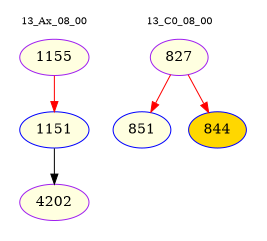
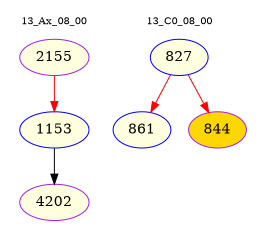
(54, 57) -> (54, 57)
(179, 57) -> (179, 57)
(54, 130) -> (54, 130)
(142, 130) -> (142, 130)
(218, 130) -> (218, 130)
